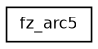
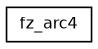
(49, 25) -> (49, 25)
